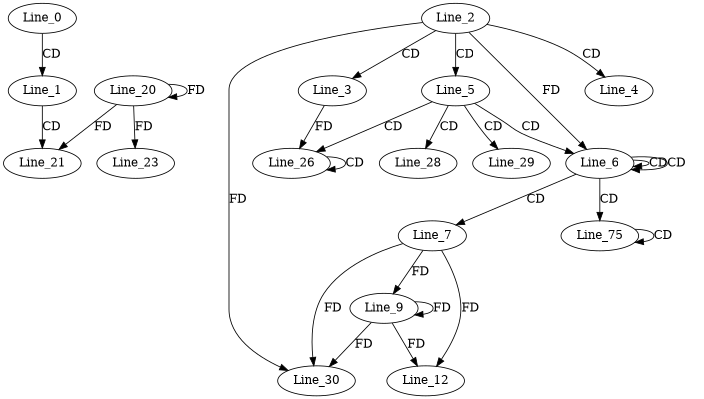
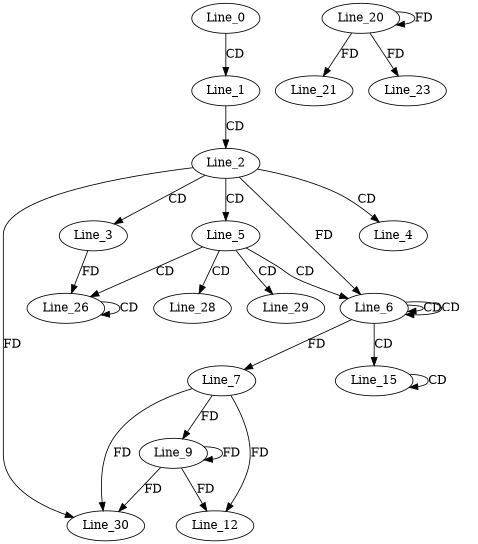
(42, 123) -> (226, 123)
(536, 200) -> (317, 345)
(600, 236) -> (374, 381)
